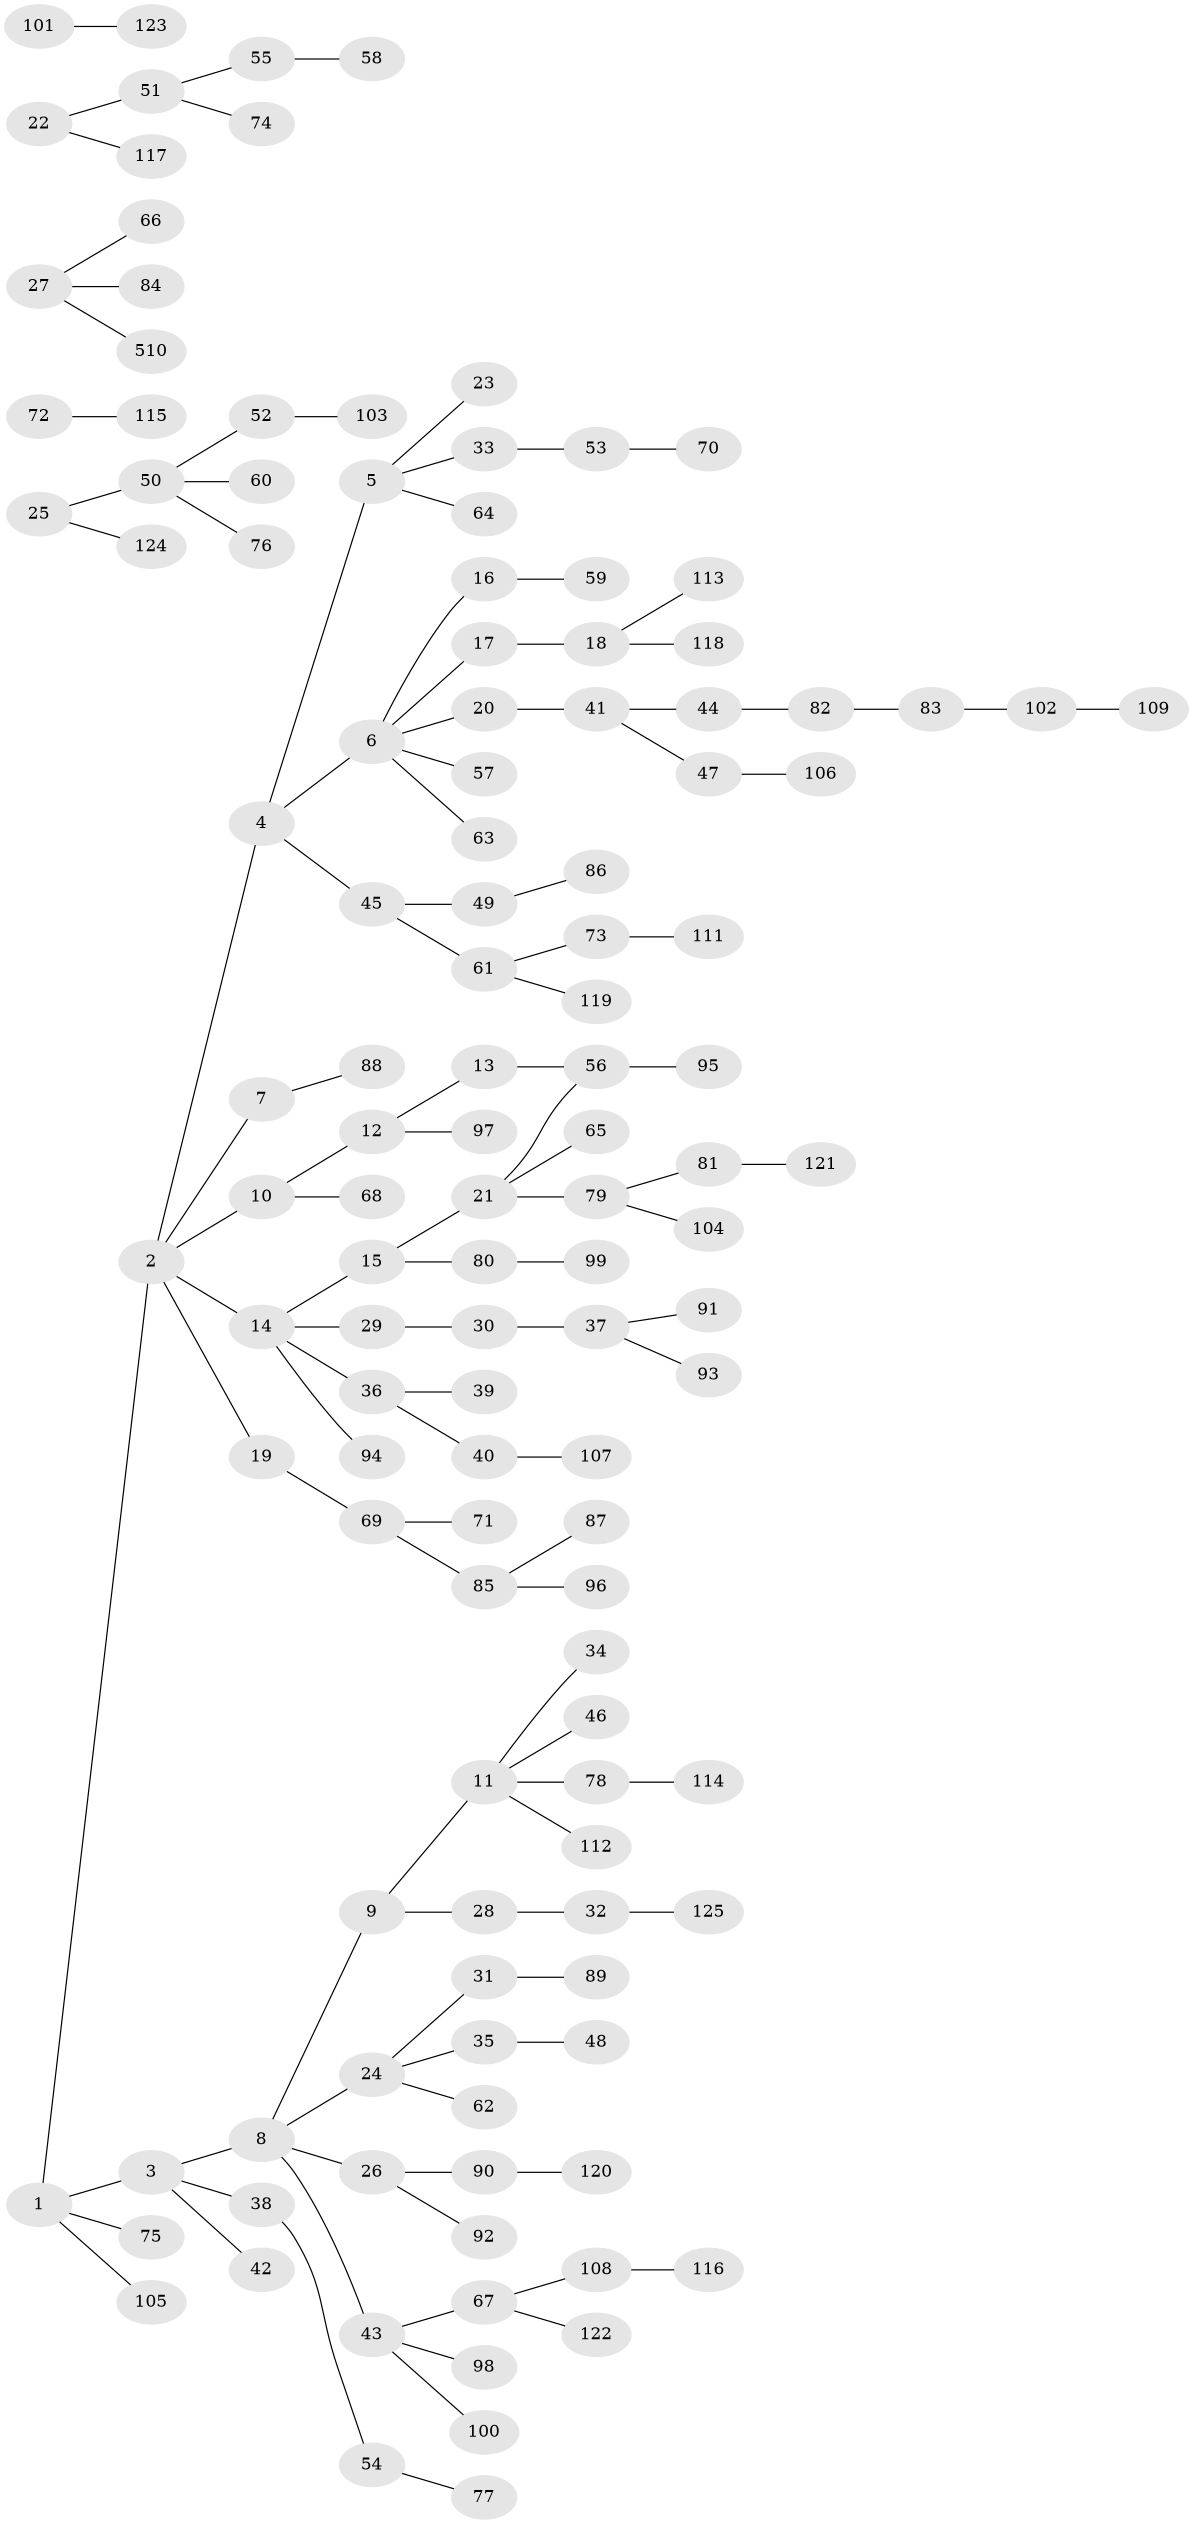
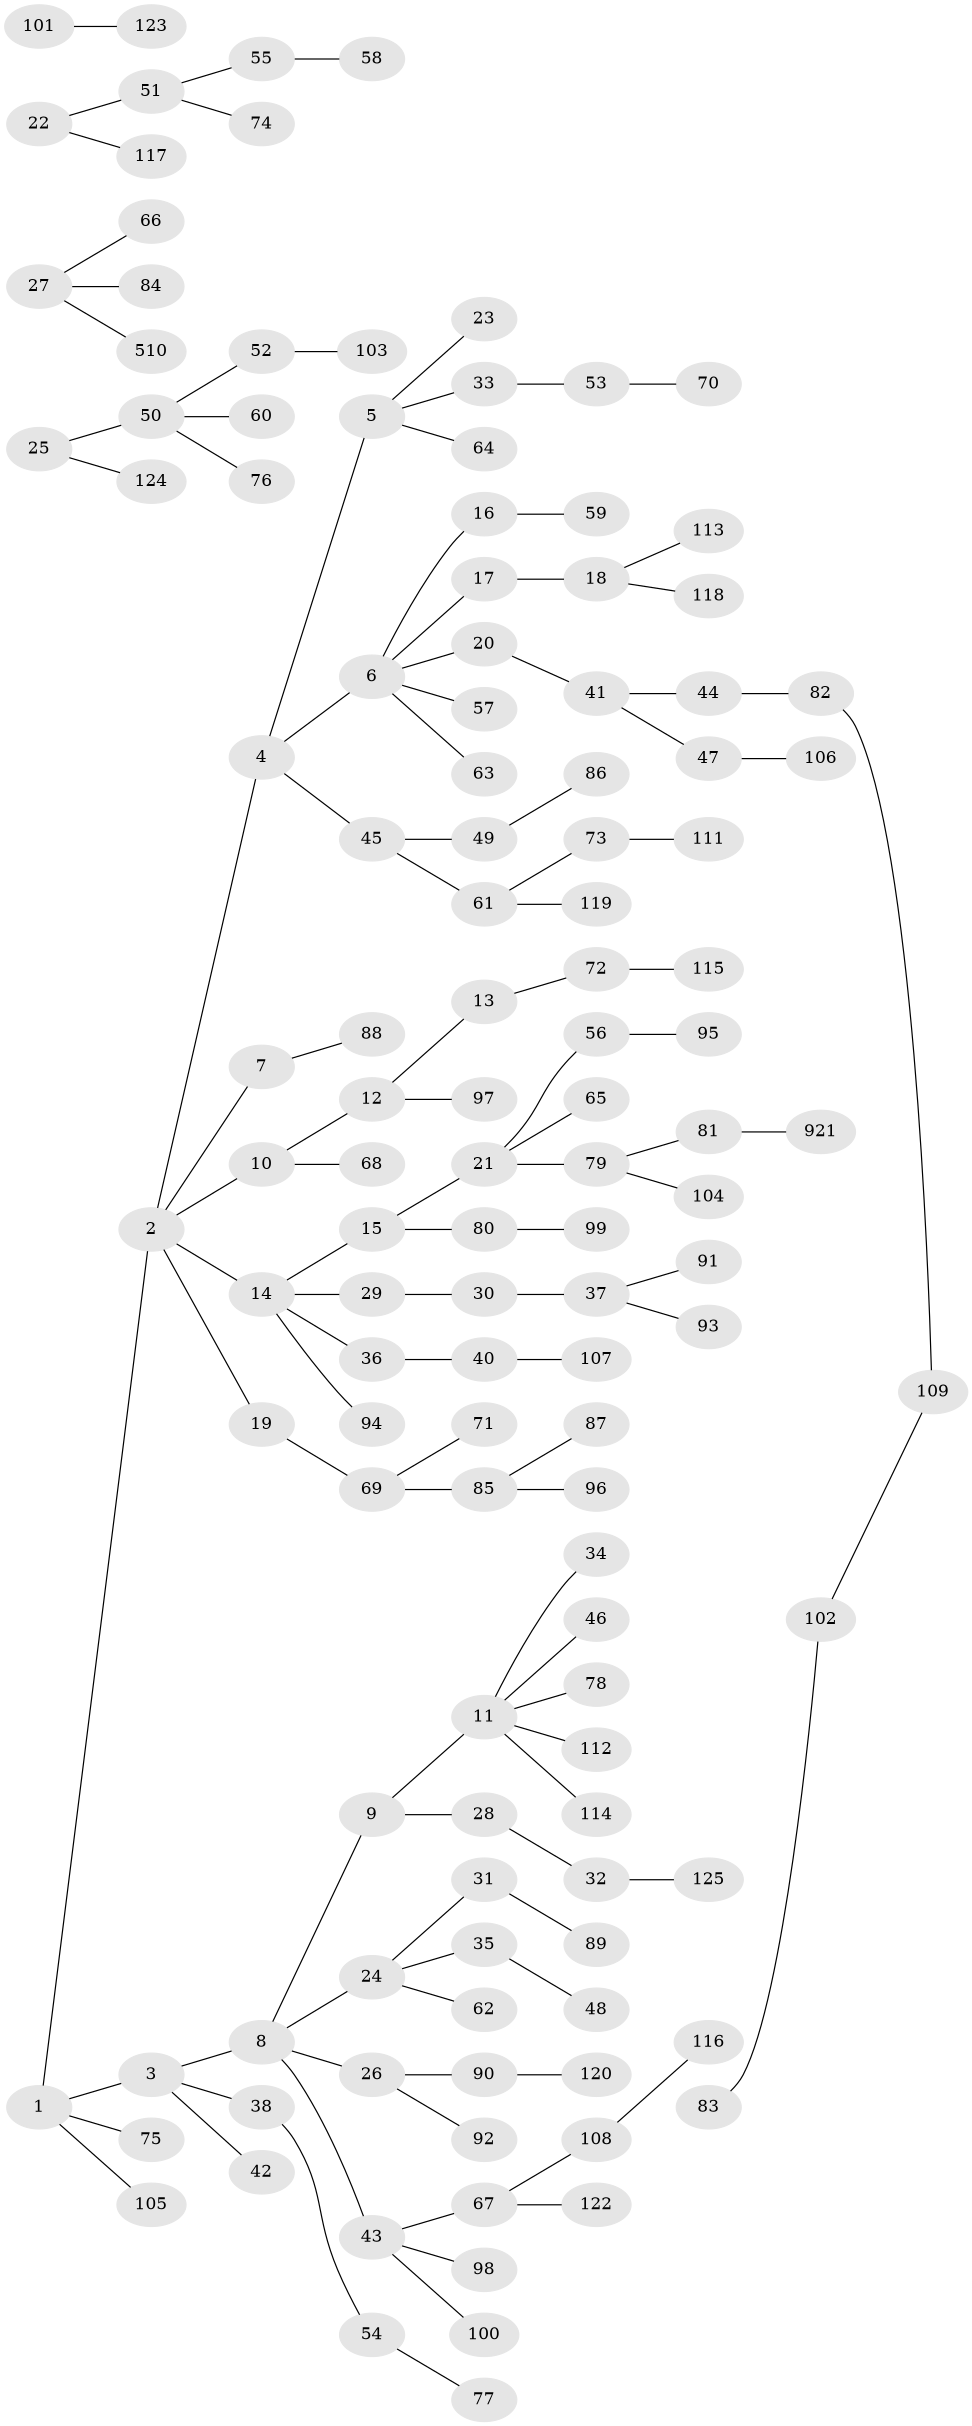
(876, 709) -> (912, 1035)
(541, 1067) -> (540, 986)
(821, 1164) -> (821, 1132)
(484, 1392) -> none
(652, 1782) -> (540, 1766)
